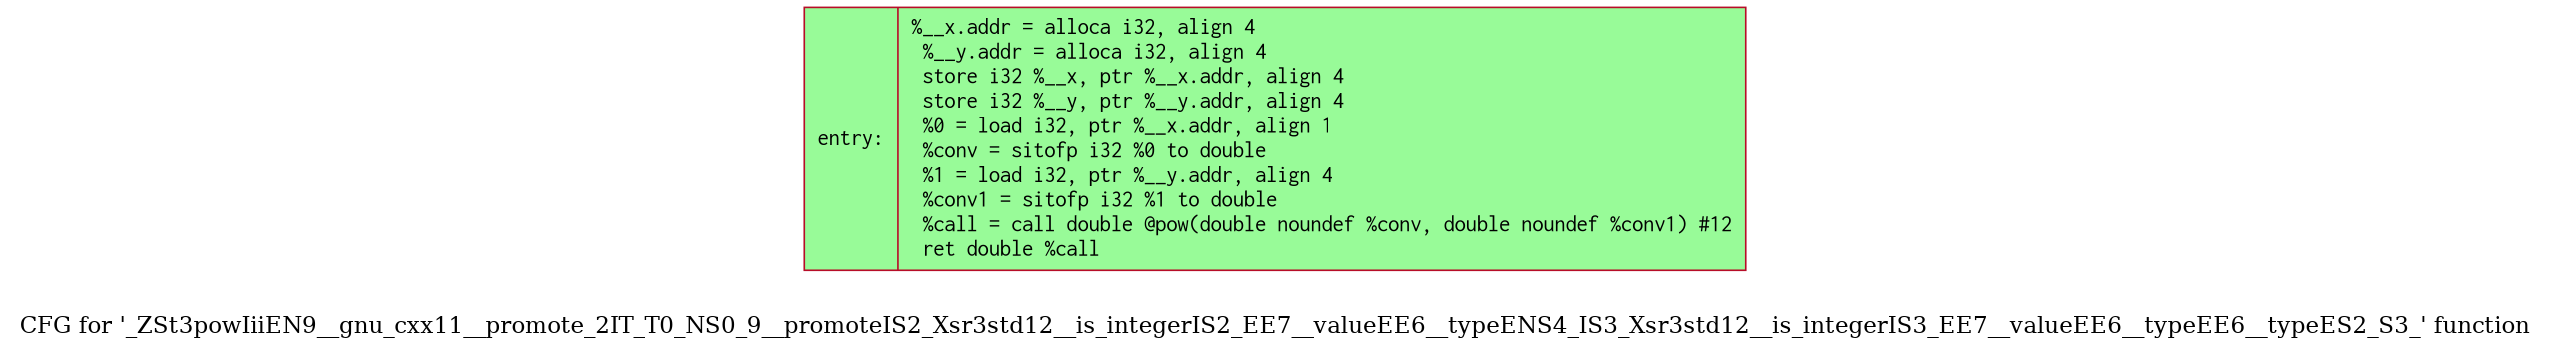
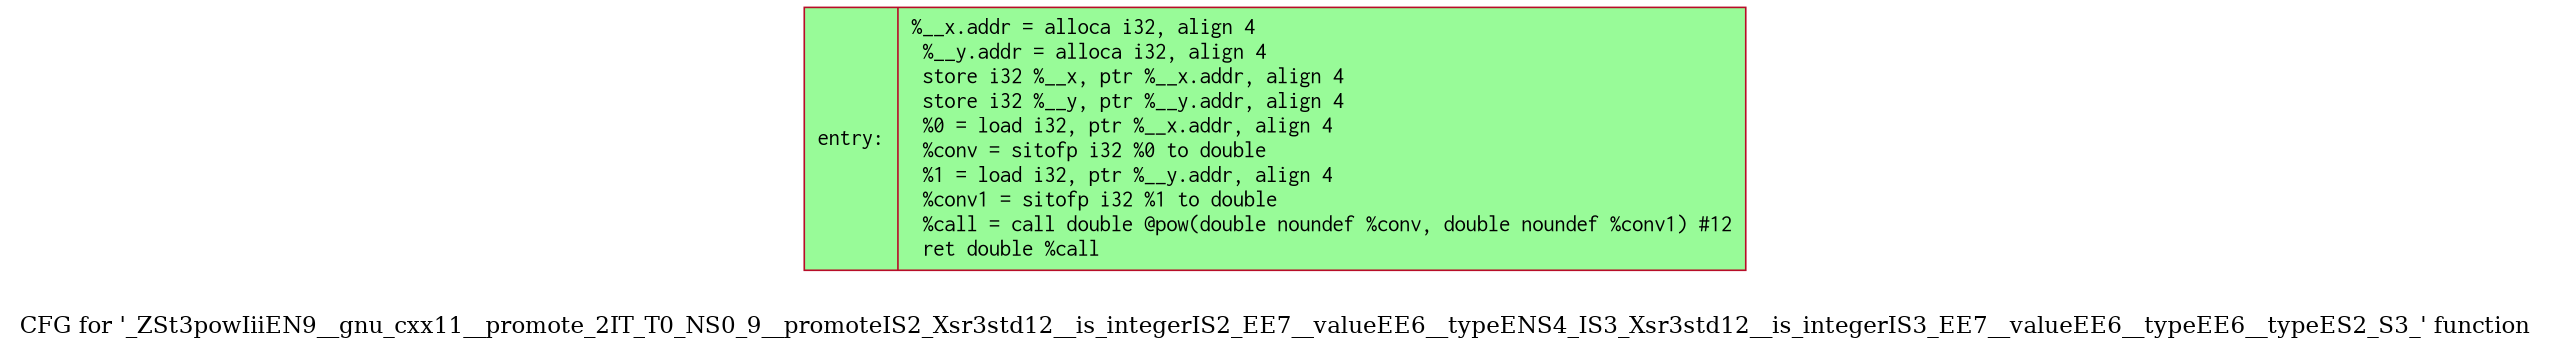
(1122, 126) -> (1122, 126)
